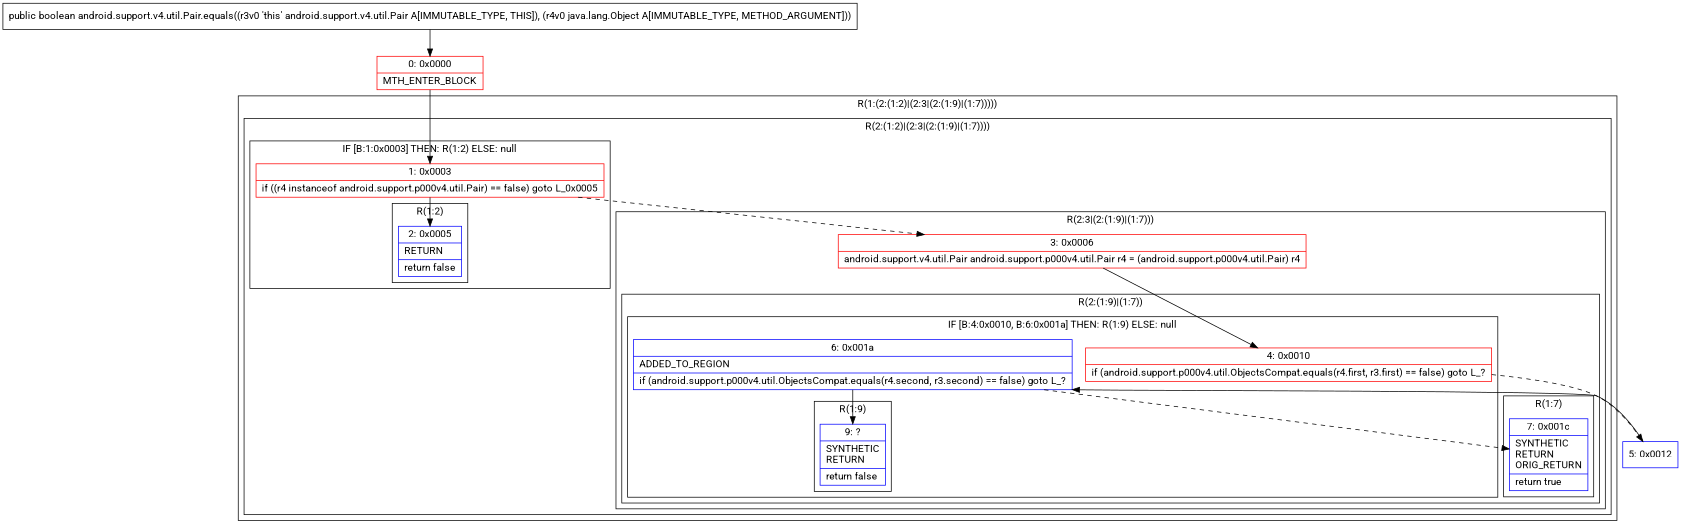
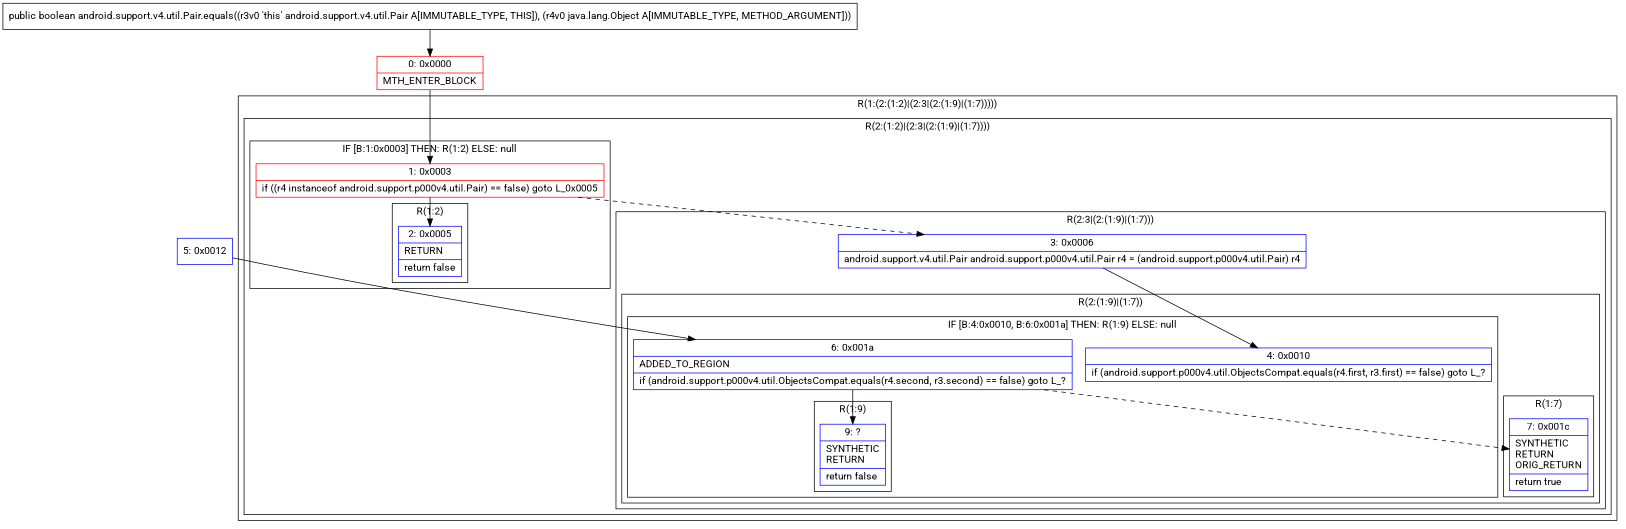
(1072, 251) -> (1072, 251)
(1289, 365) -> (1289, 365)
(1573, 388) -> none
